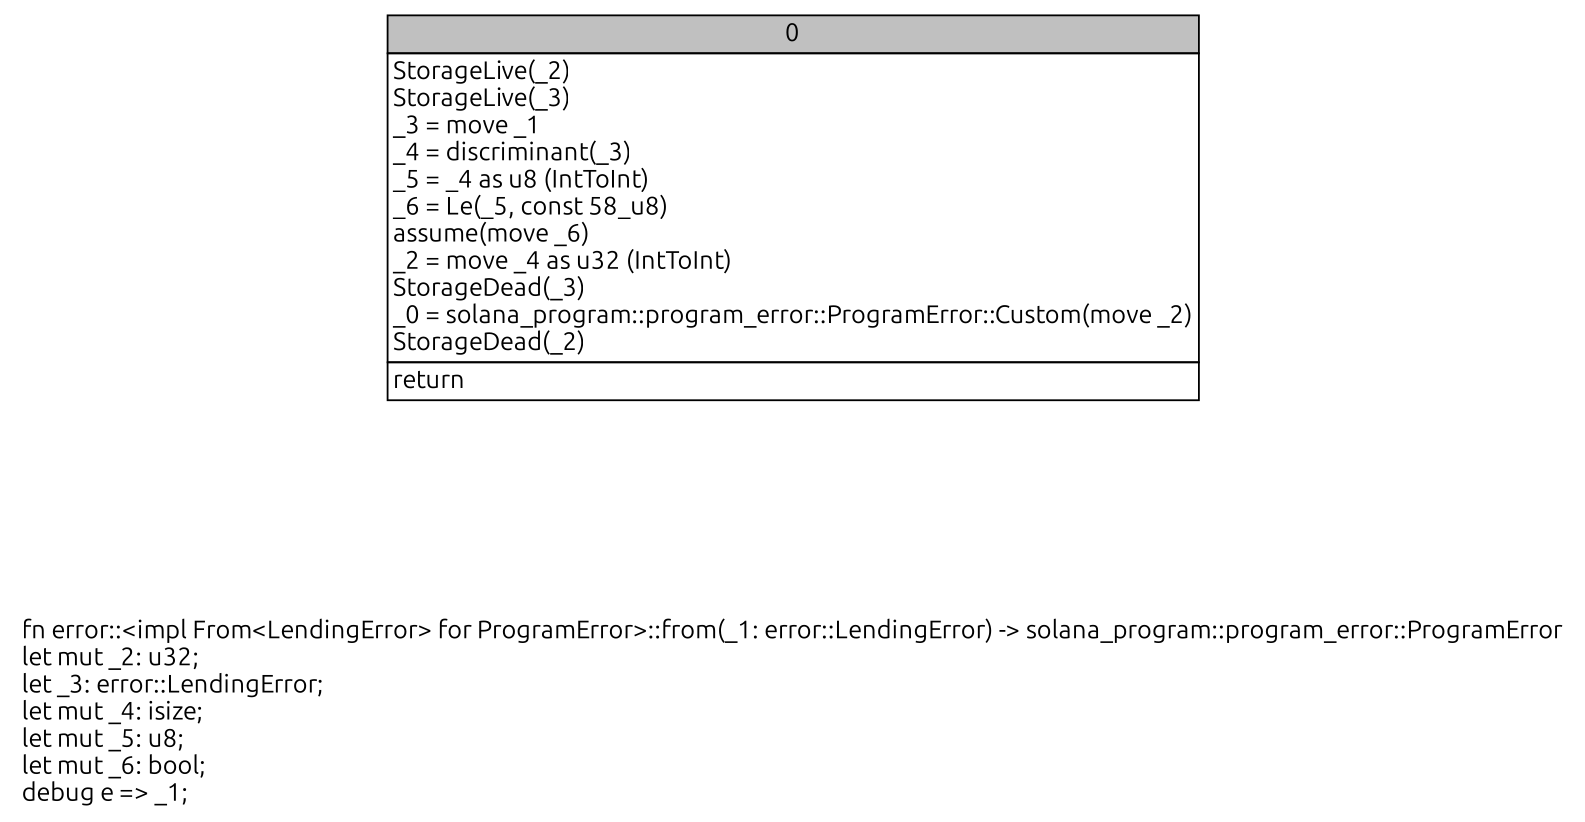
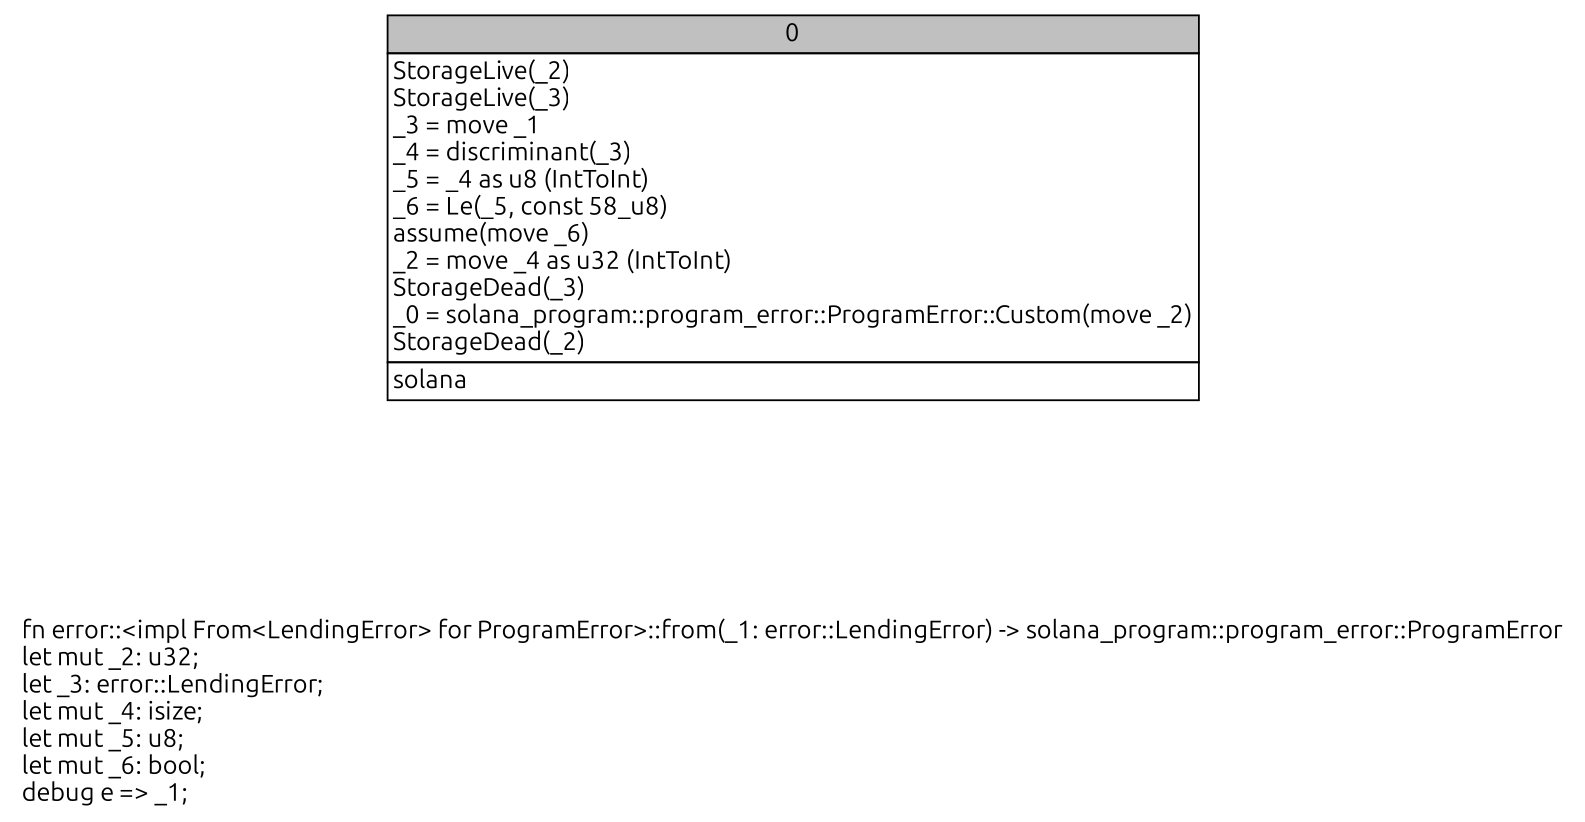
(429, 380) -> (431, 380)
